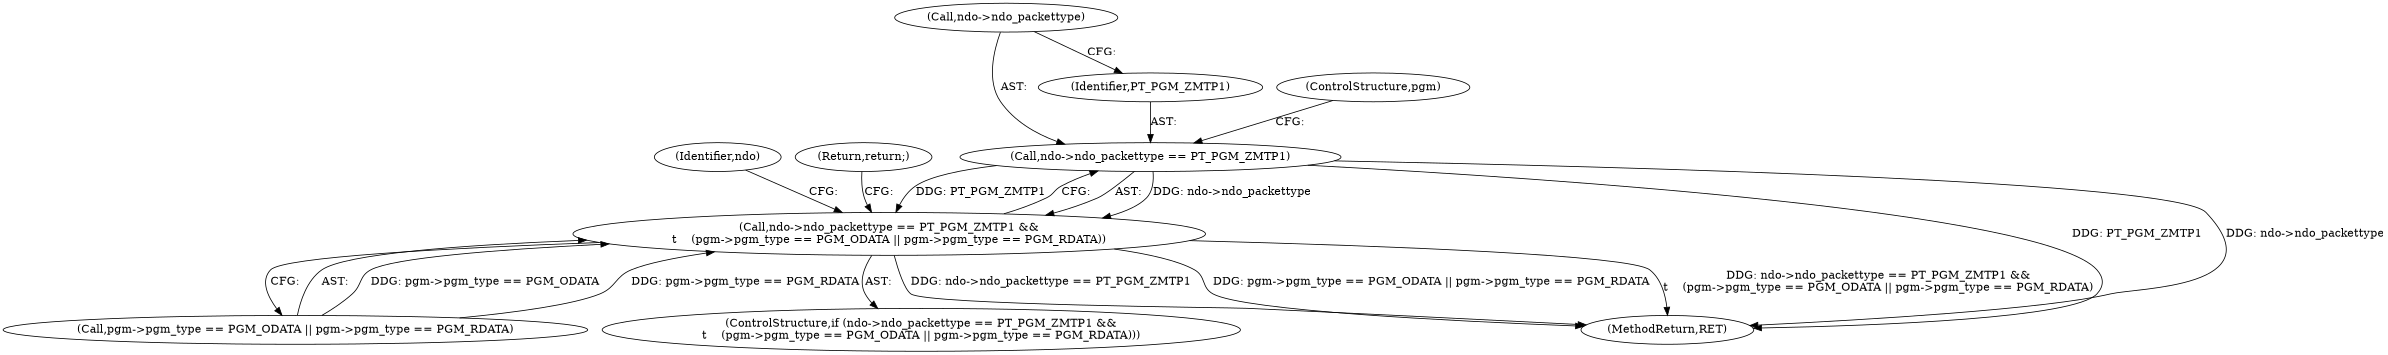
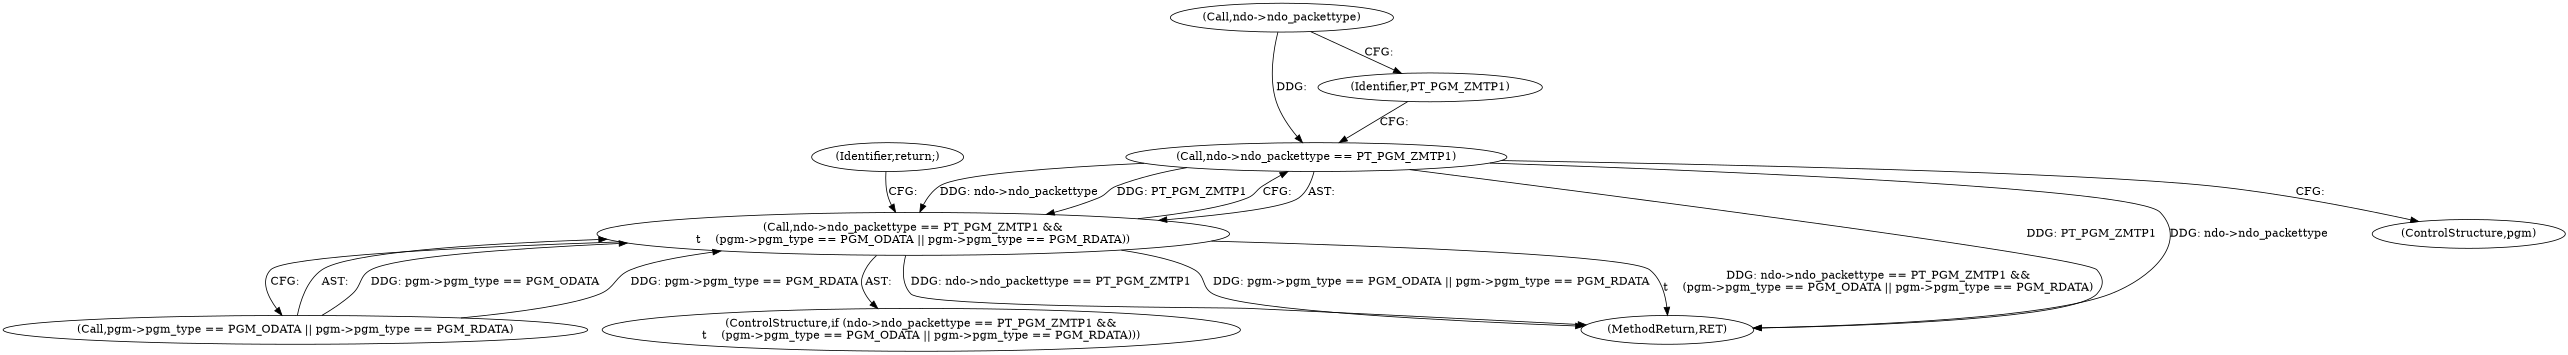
(1016, 87) -> (1294, 87)
(1267, 121) -> (1958, 172)
(1166, 122) -> (1396, 122)
(718, 157) -> none
(864, 157) -> (888, 157)
